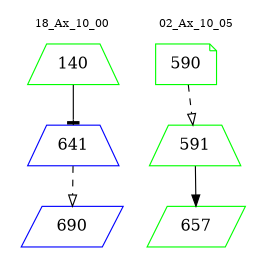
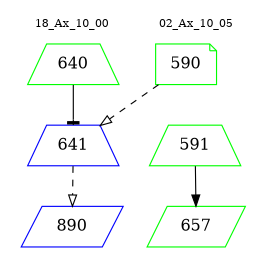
(73, 64) -> (73, 64)
(190, 99) -> (123, 109)
(72, 227) -> (72, 227)
